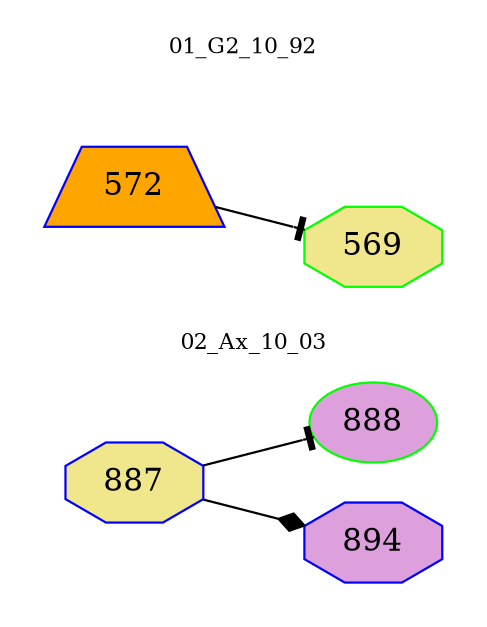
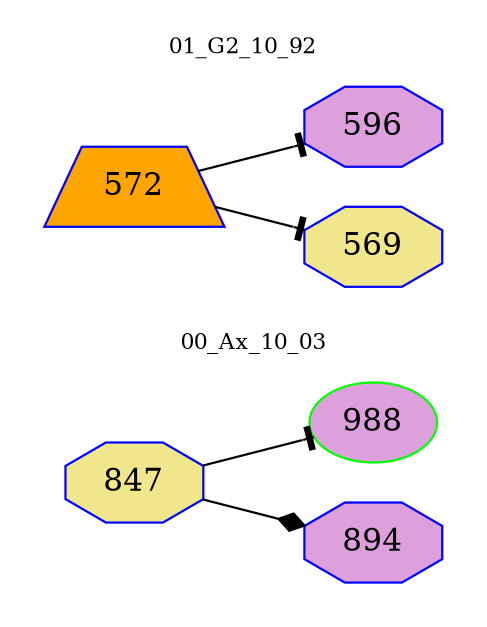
none -> (373, 127)
(373, 247) -> (373, 247)
(254, 344) -> (254, 344)
(373, 422) -> (373, 422)
(134, 483) -> (134, 483)
